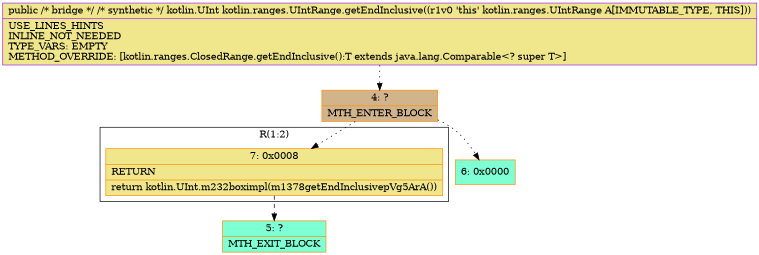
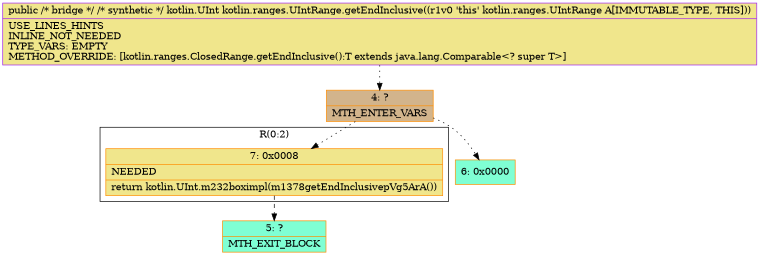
(380, 113) -> (380, 113)
(274, 135) -> (274, 135)
(133, 172) -> (134, 172)
